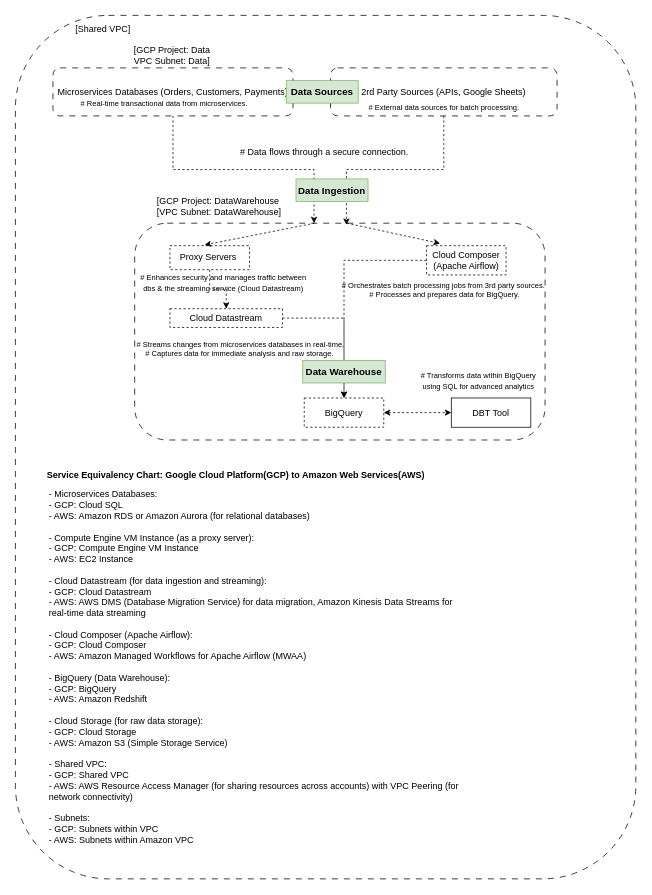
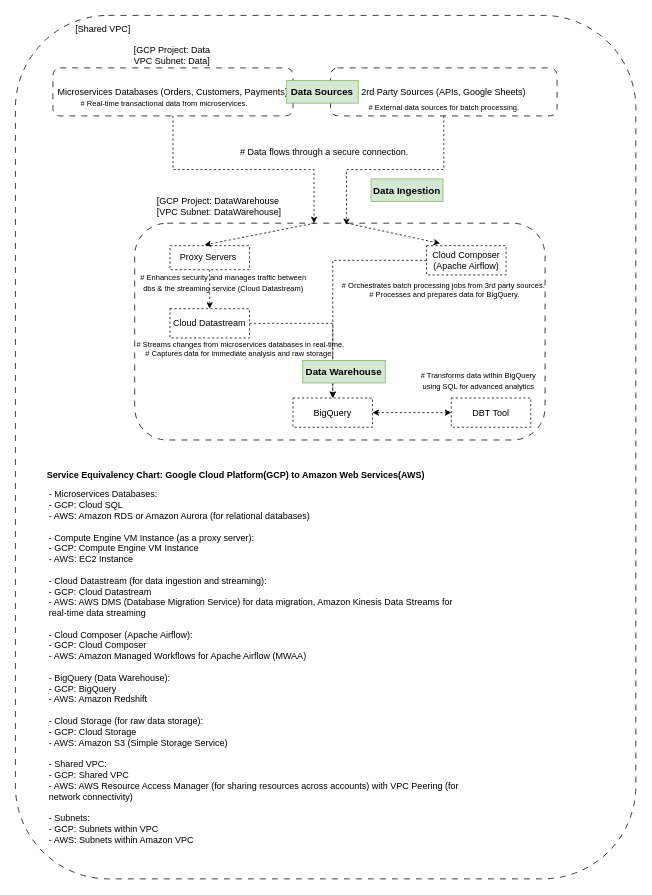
(332, 190) -> (407, 190)
(226, 318) -> (210, 323)
(344, 413) -> (333, 413)
(491, 413) -> (491, 413)
